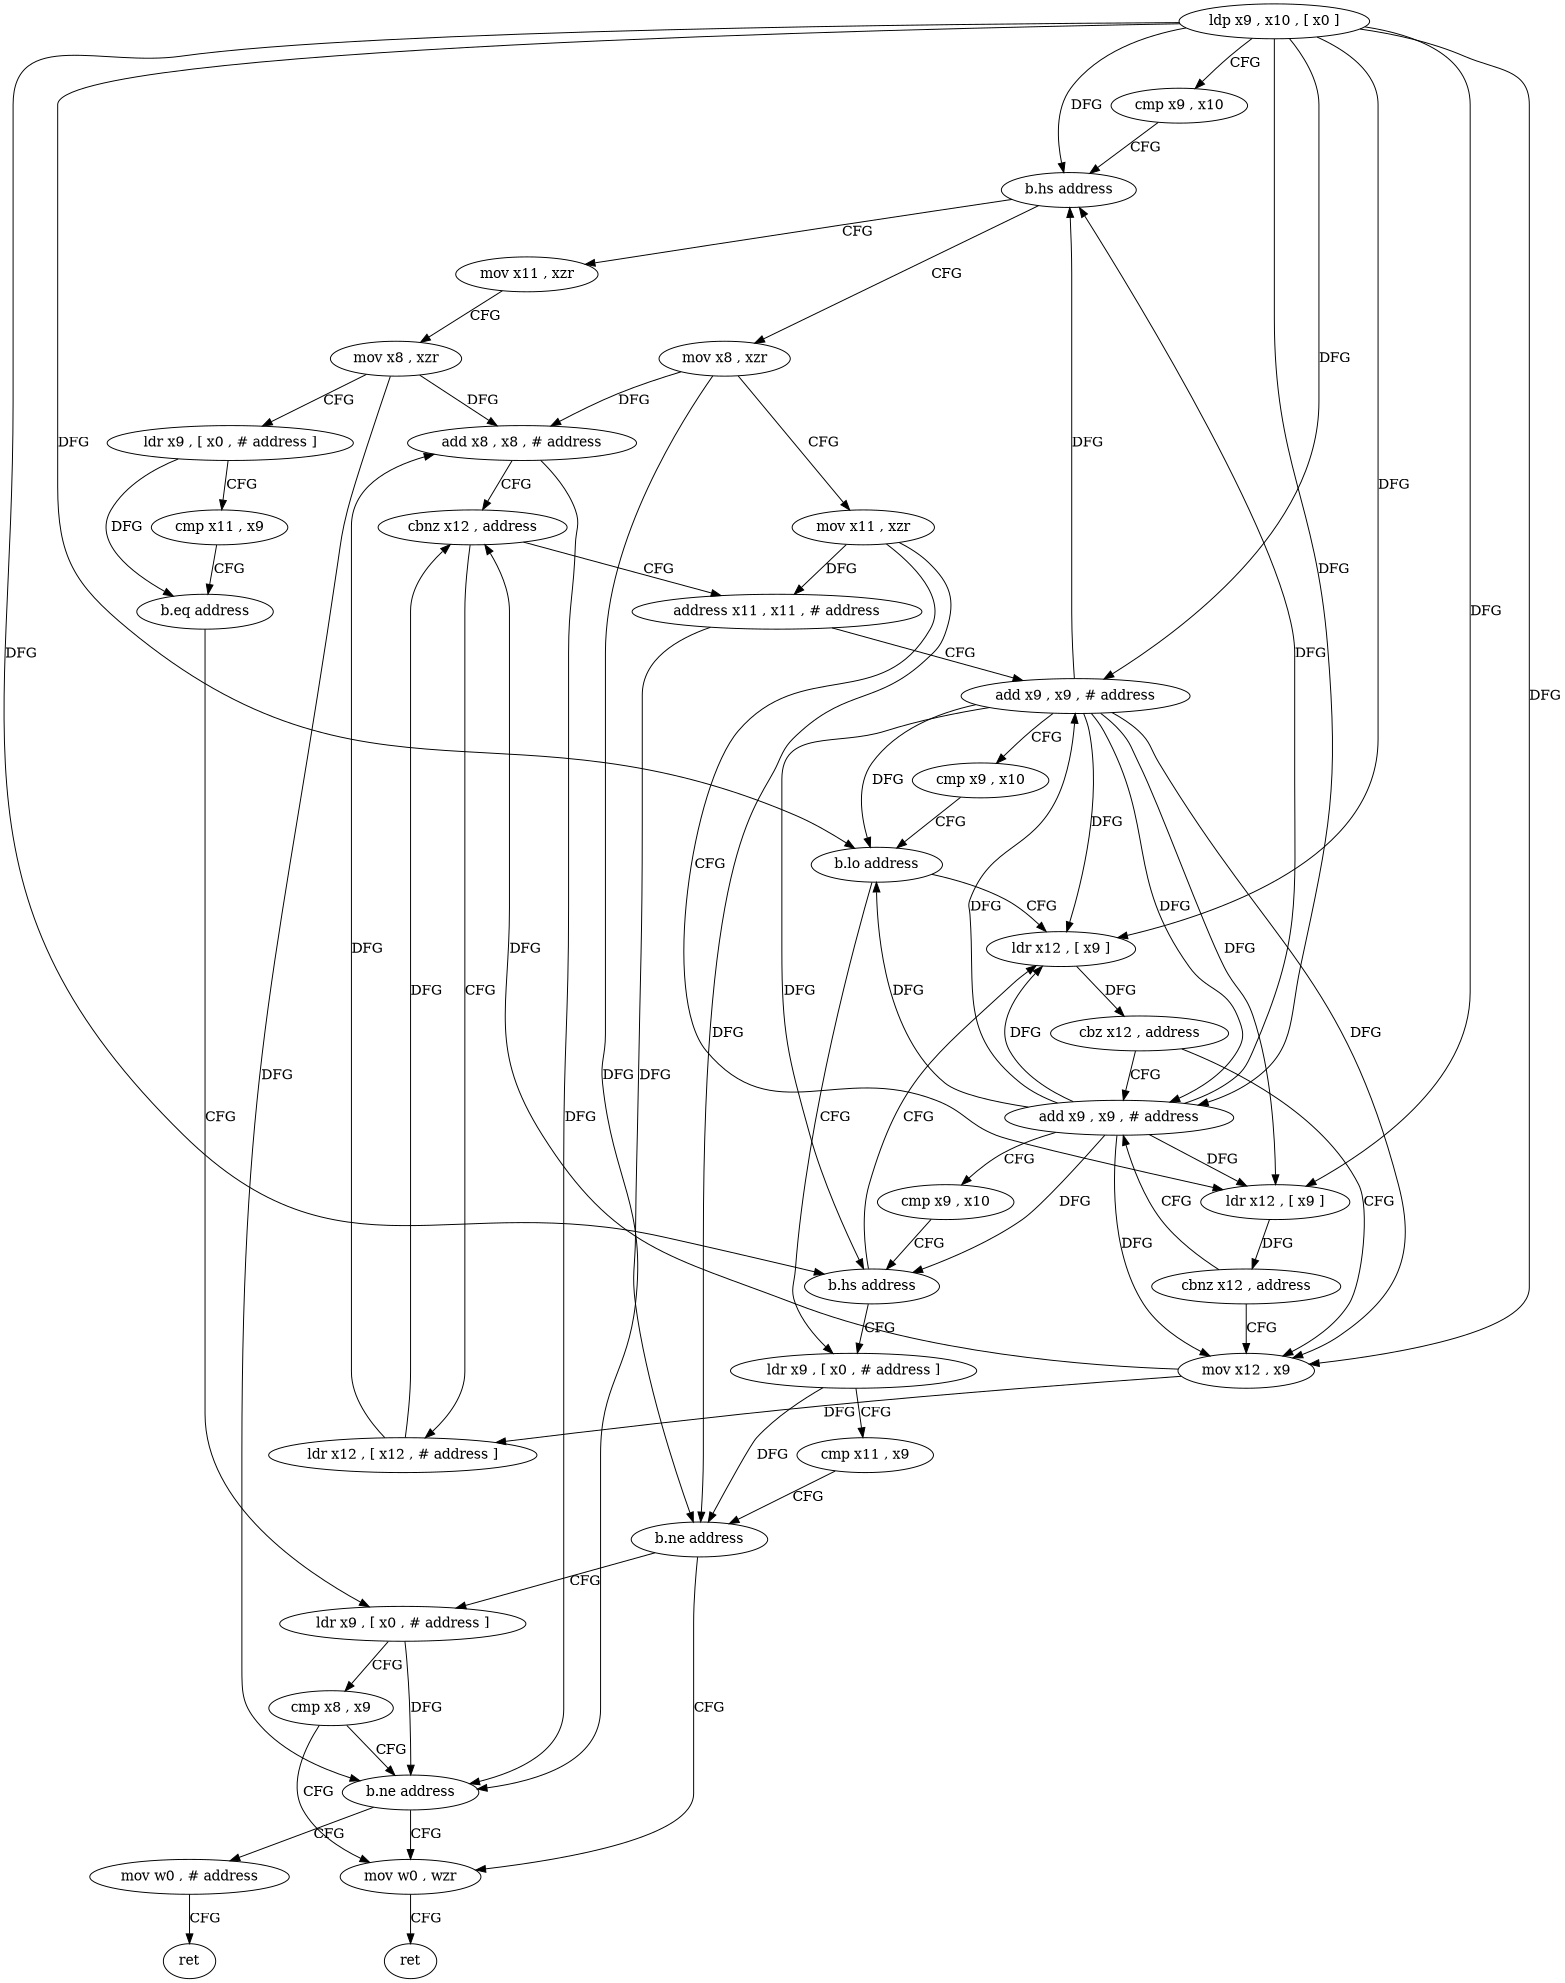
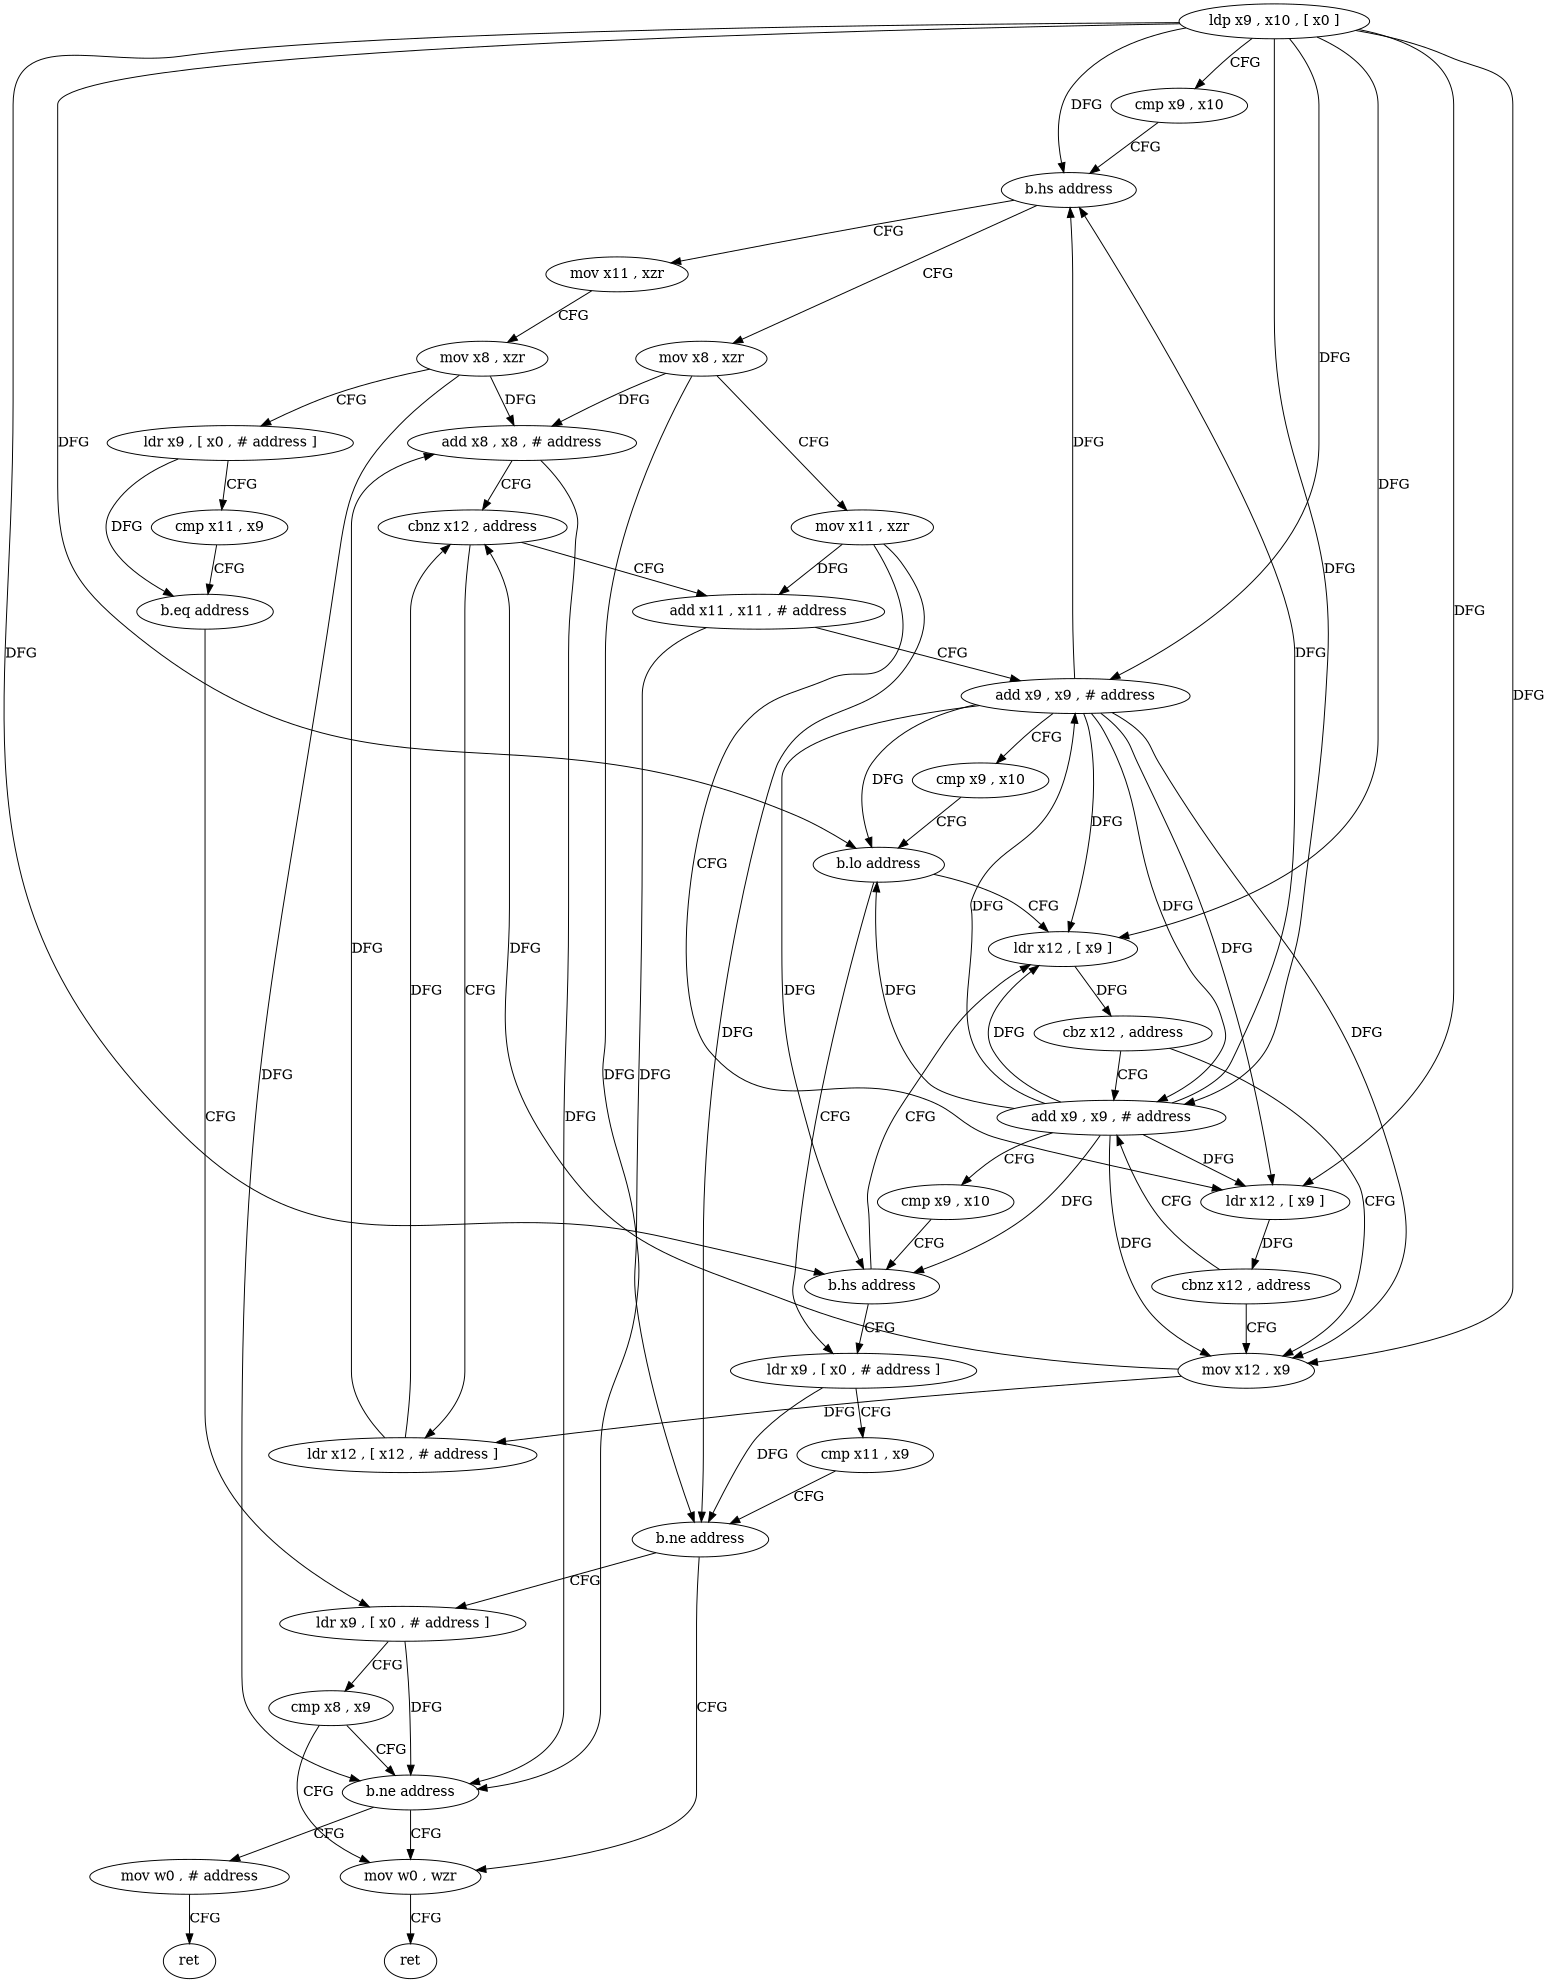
(777, 612) -> (759, 612)
